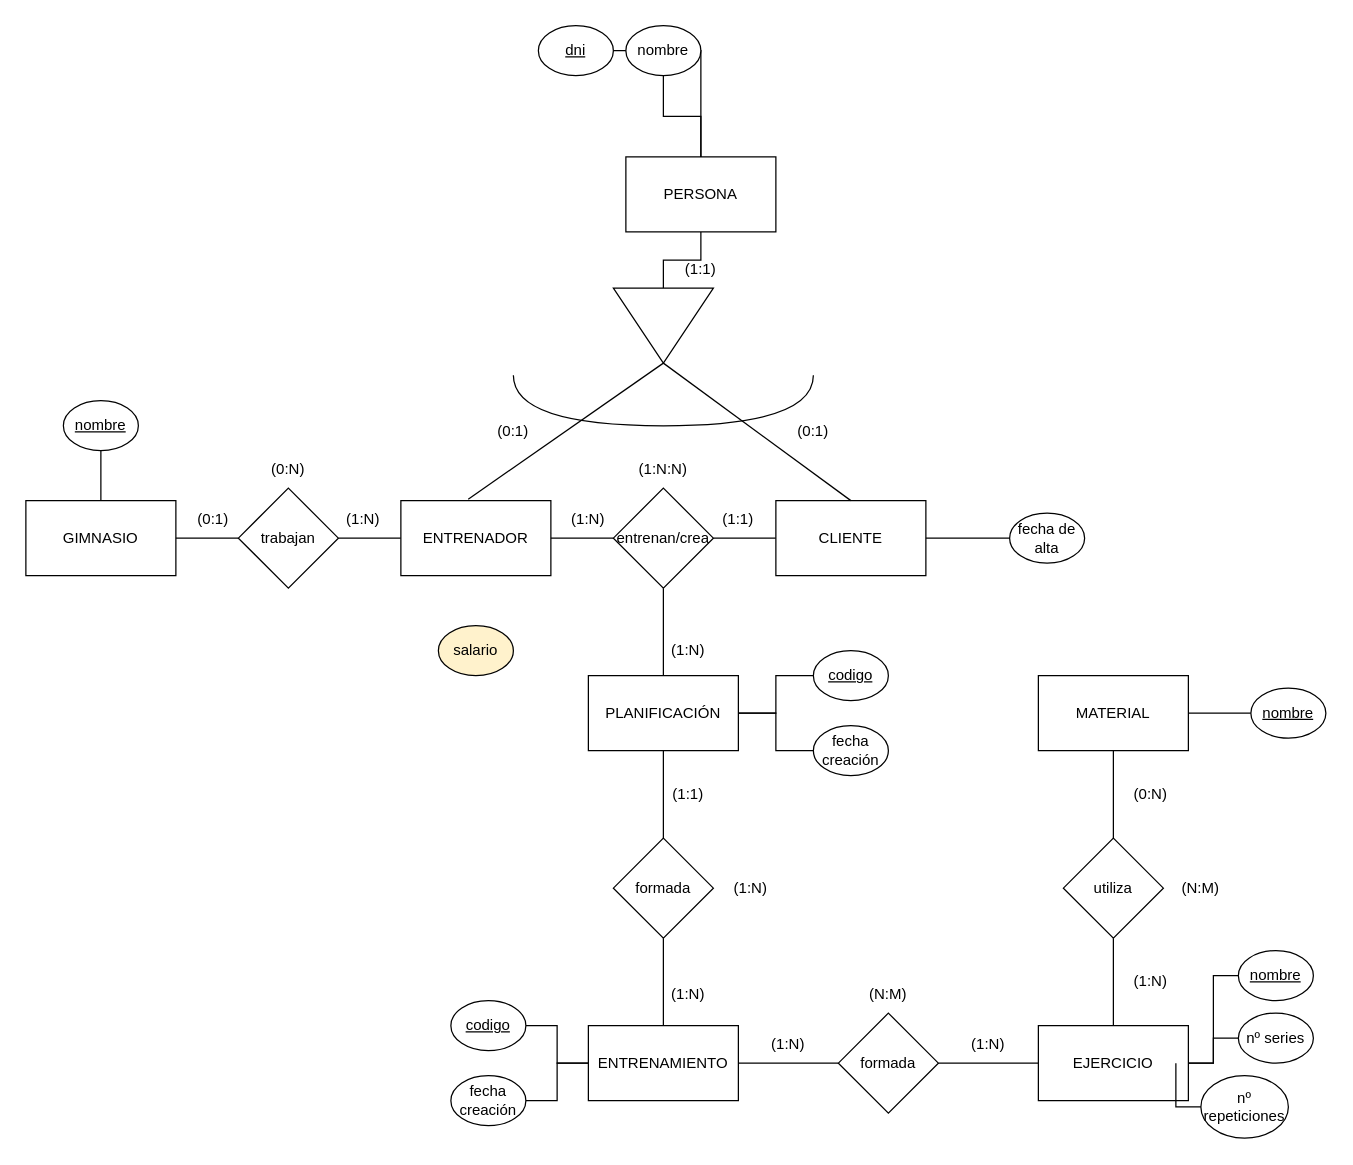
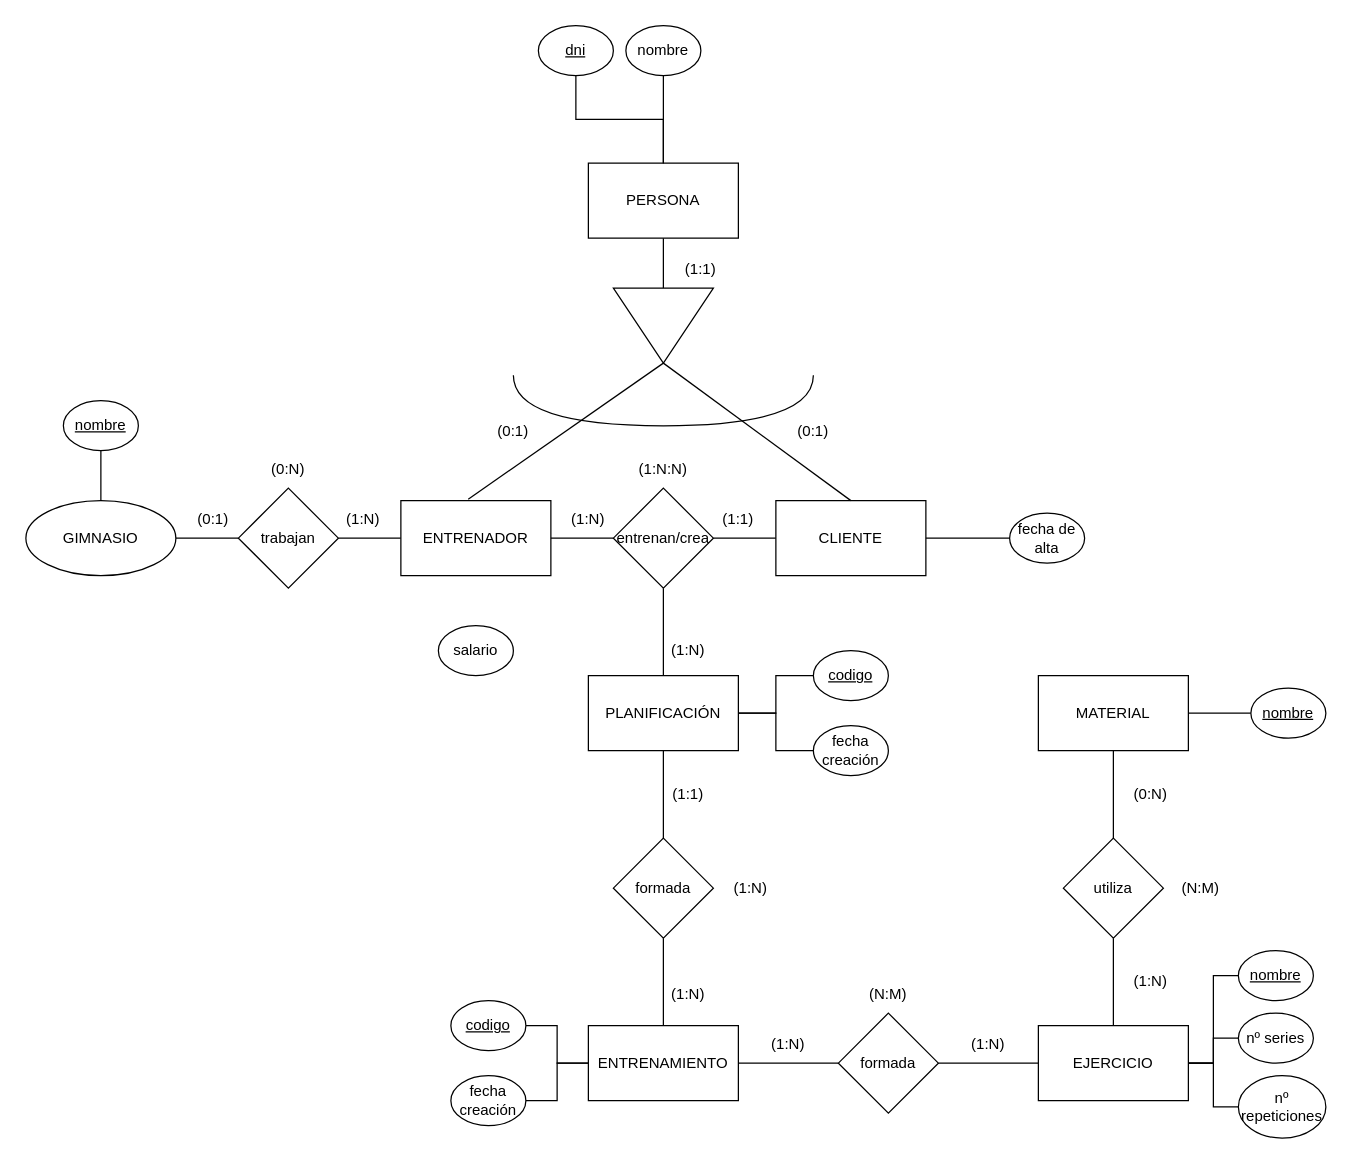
(701, 194) -> (663, 201)
(101, 538) -> (101, 538)
(476, 651) -> (476, 651)
(1244, 1107) -> (1282, 1107)
